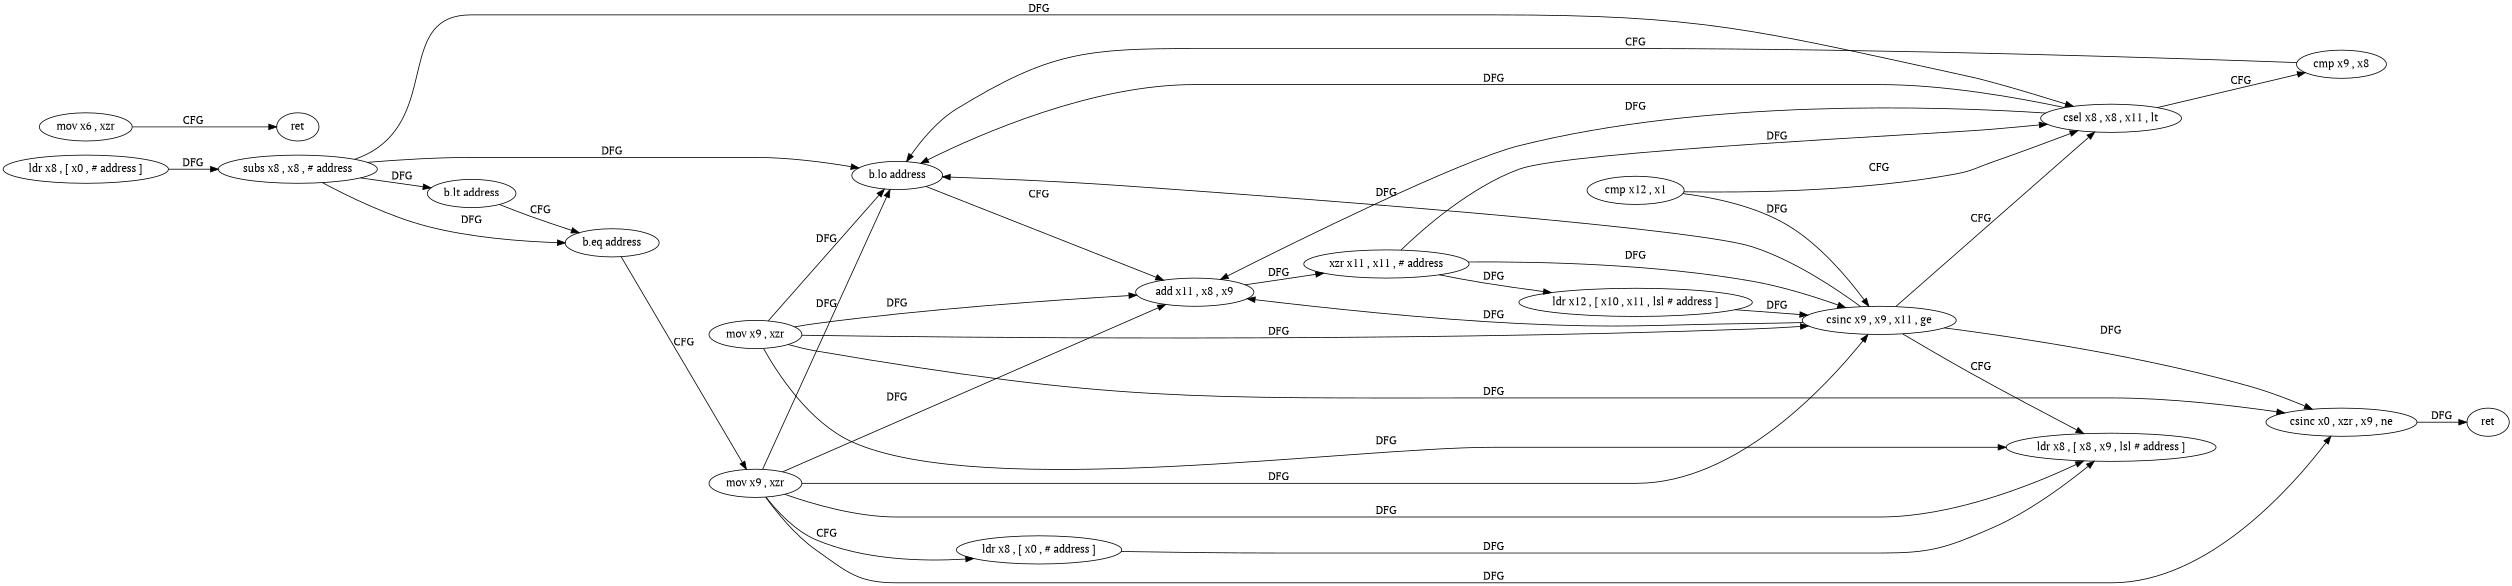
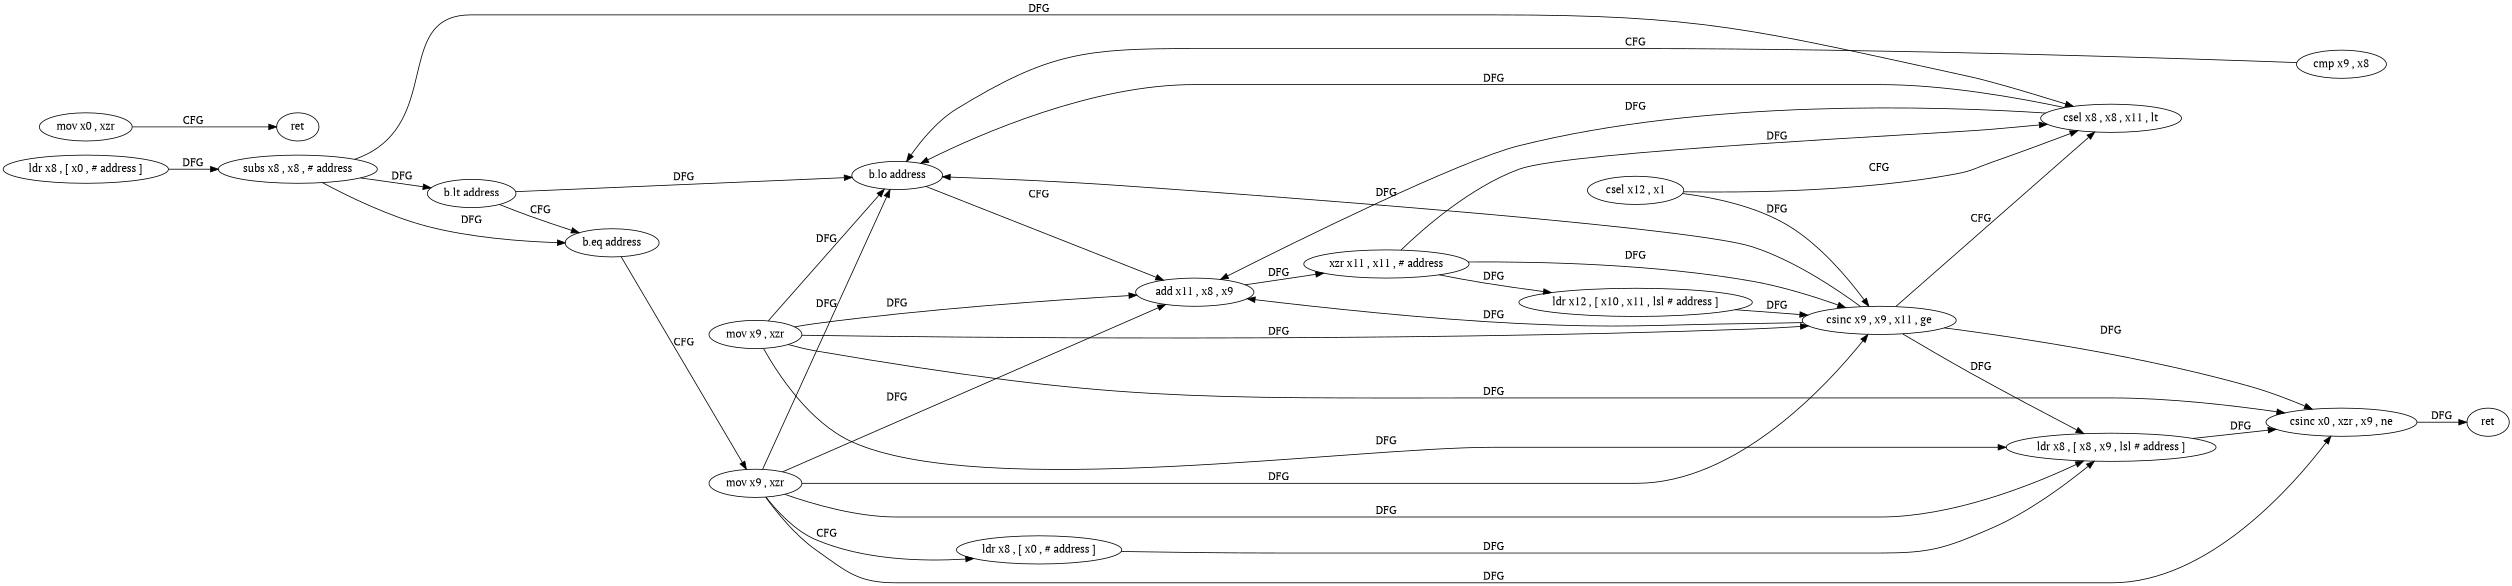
(2227, 91) -> none
(86, 127) -> (86, 127)
(609, 157) -> (680, 185)
(1636, 190) -> (1636, 190)
(1981, 367) -> (1981, 367)
none -> (2230, 434)
